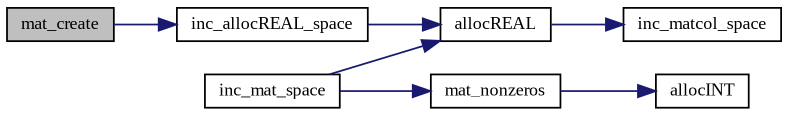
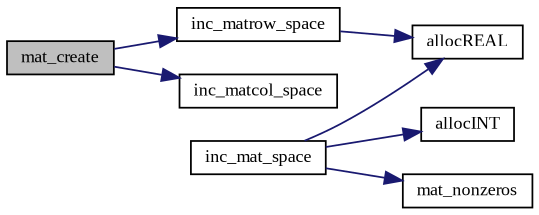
(272, 25) -> (258, 25)
(579, 25) -> (138, 71)
(599, 91) -> (364, 141)
